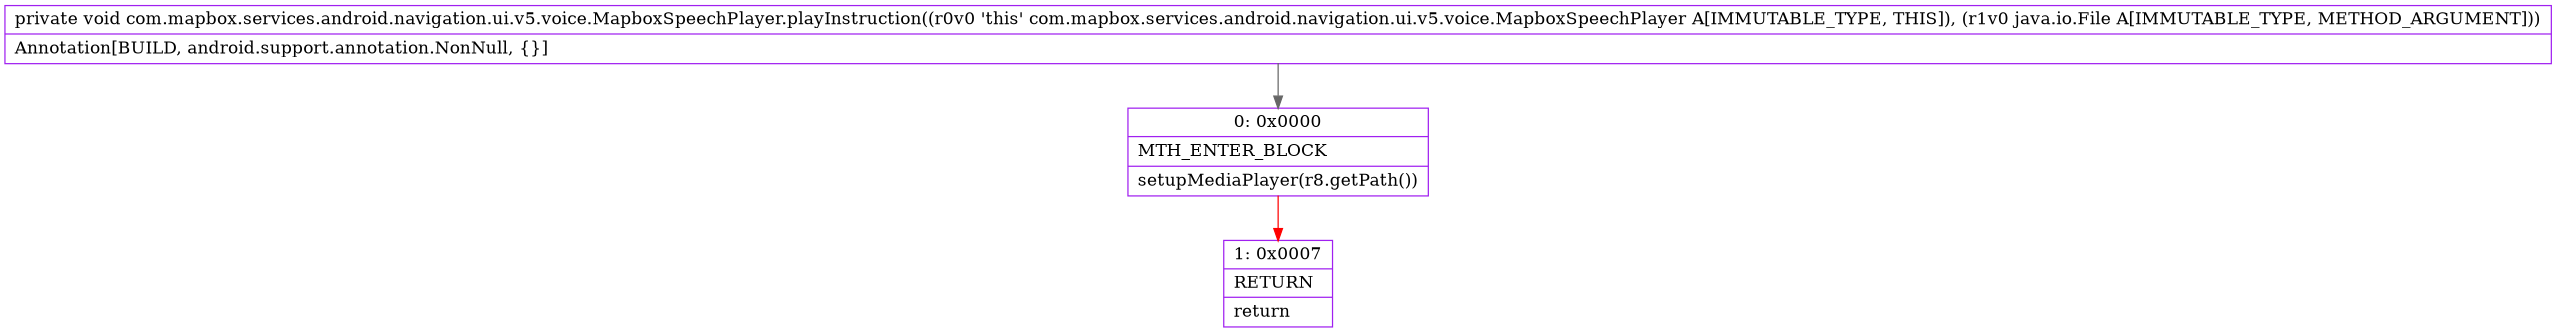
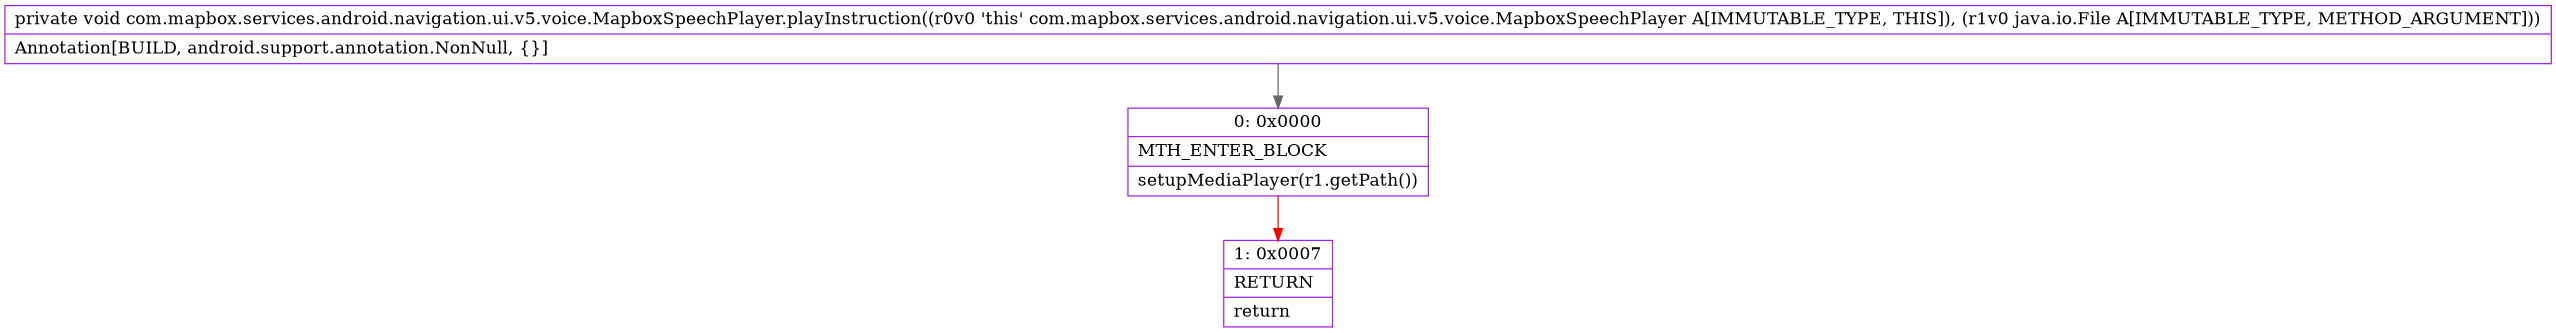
(1278, 180) -> (1278, 180)
